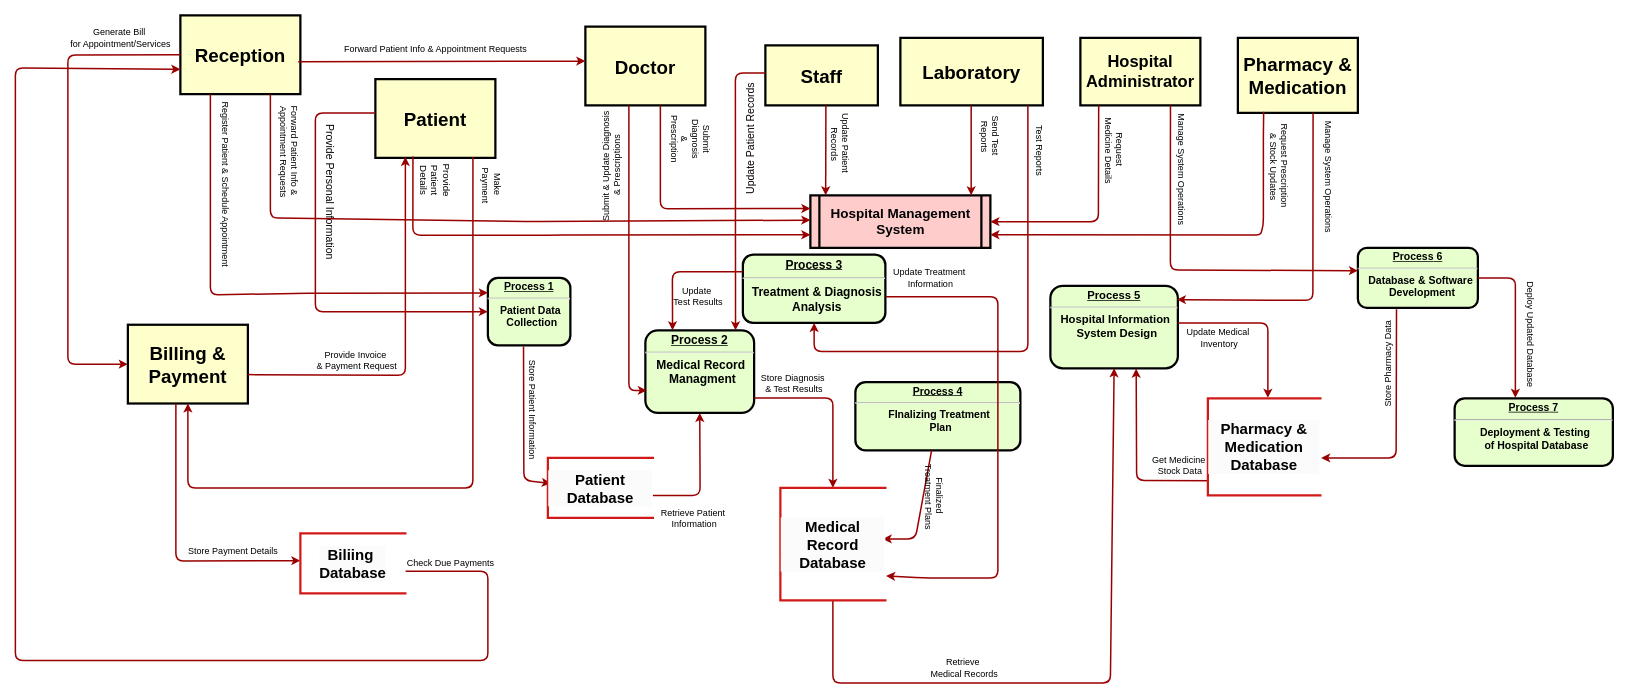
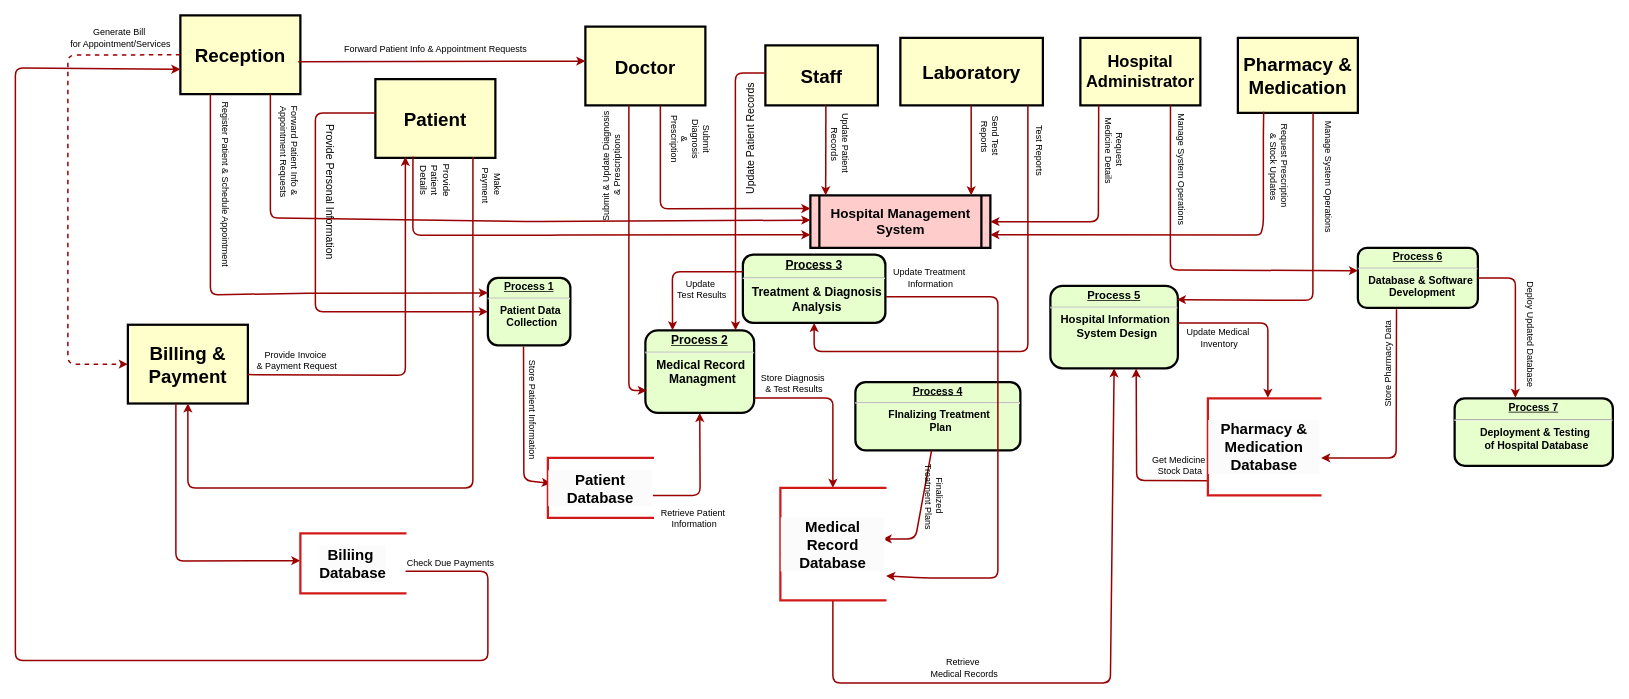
(68, 181) -> (68, 181)
(698, 296) -> (702, 289)
(357, 360) -> (297, 360)
(233, 552) -> none
